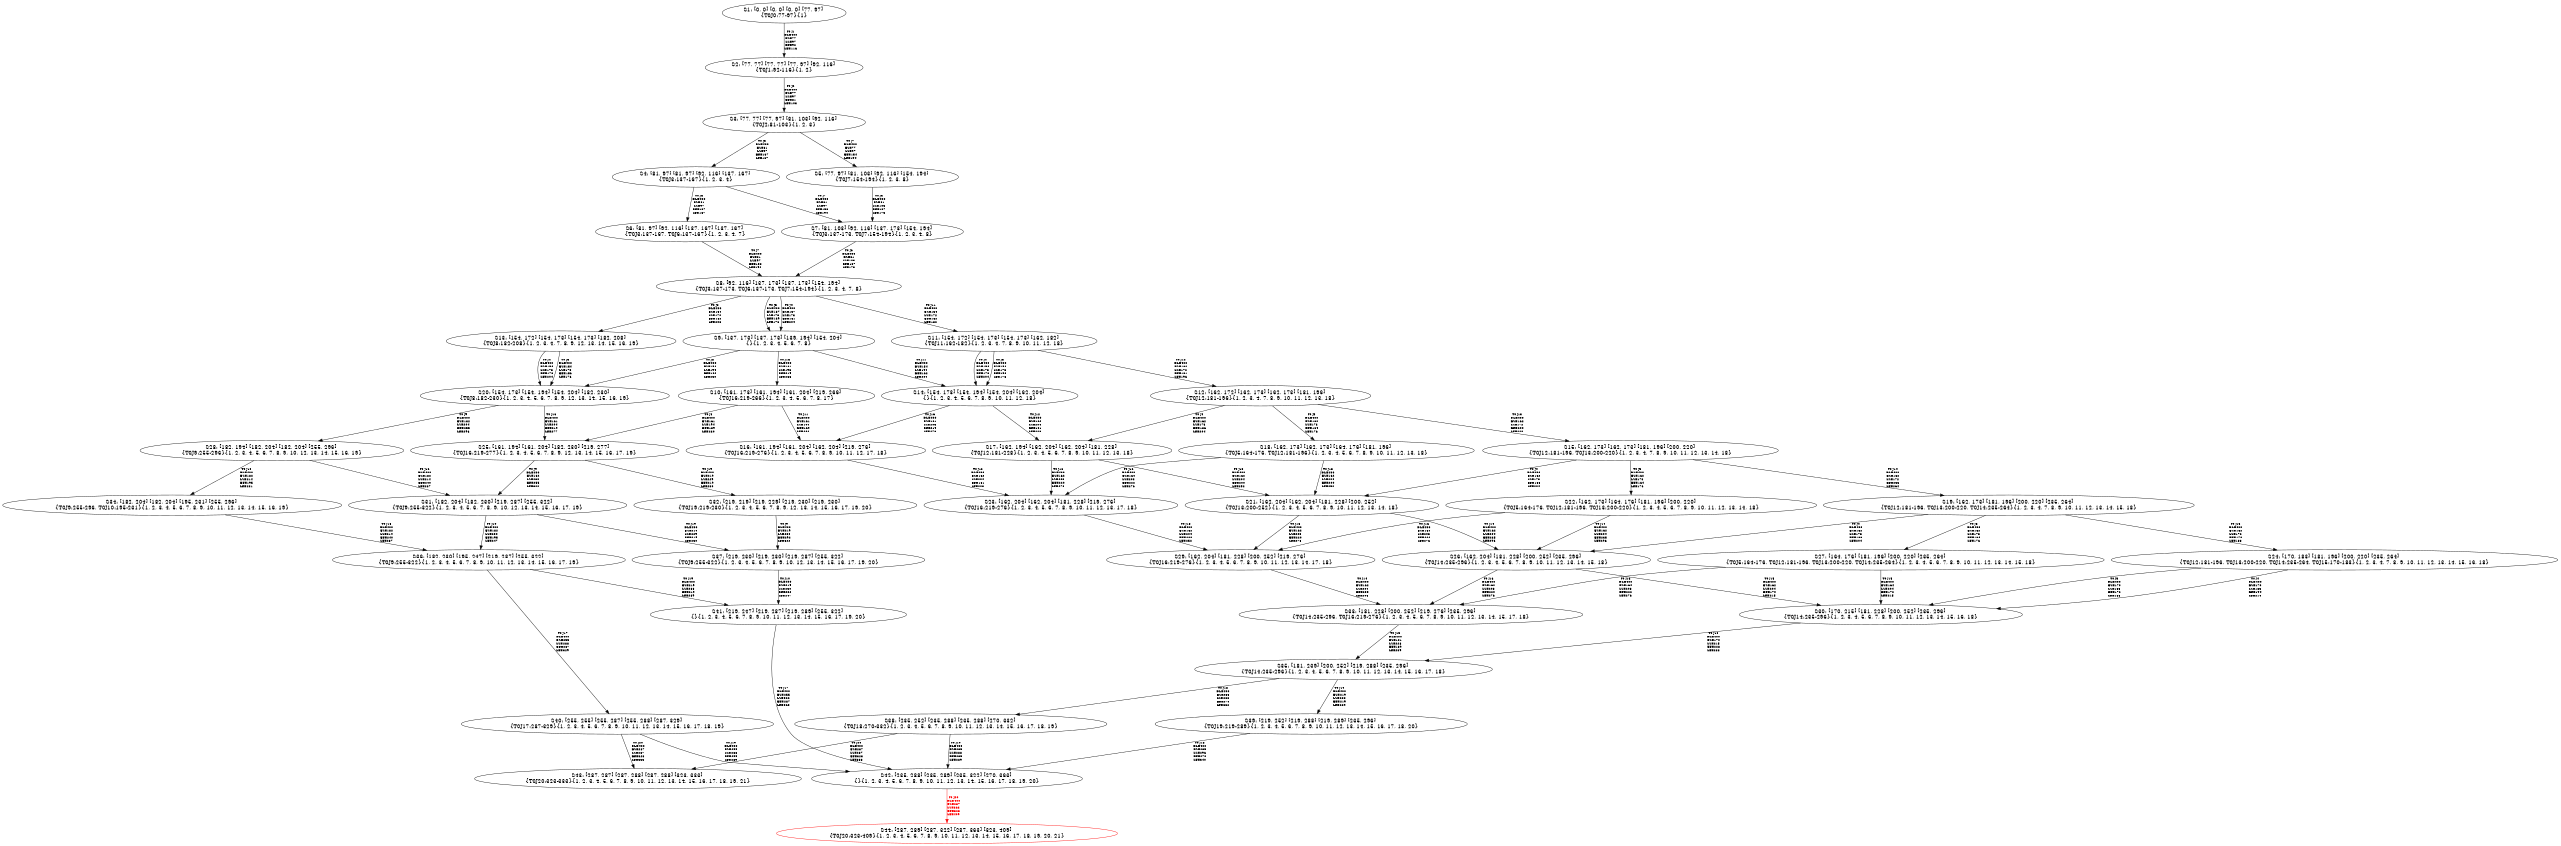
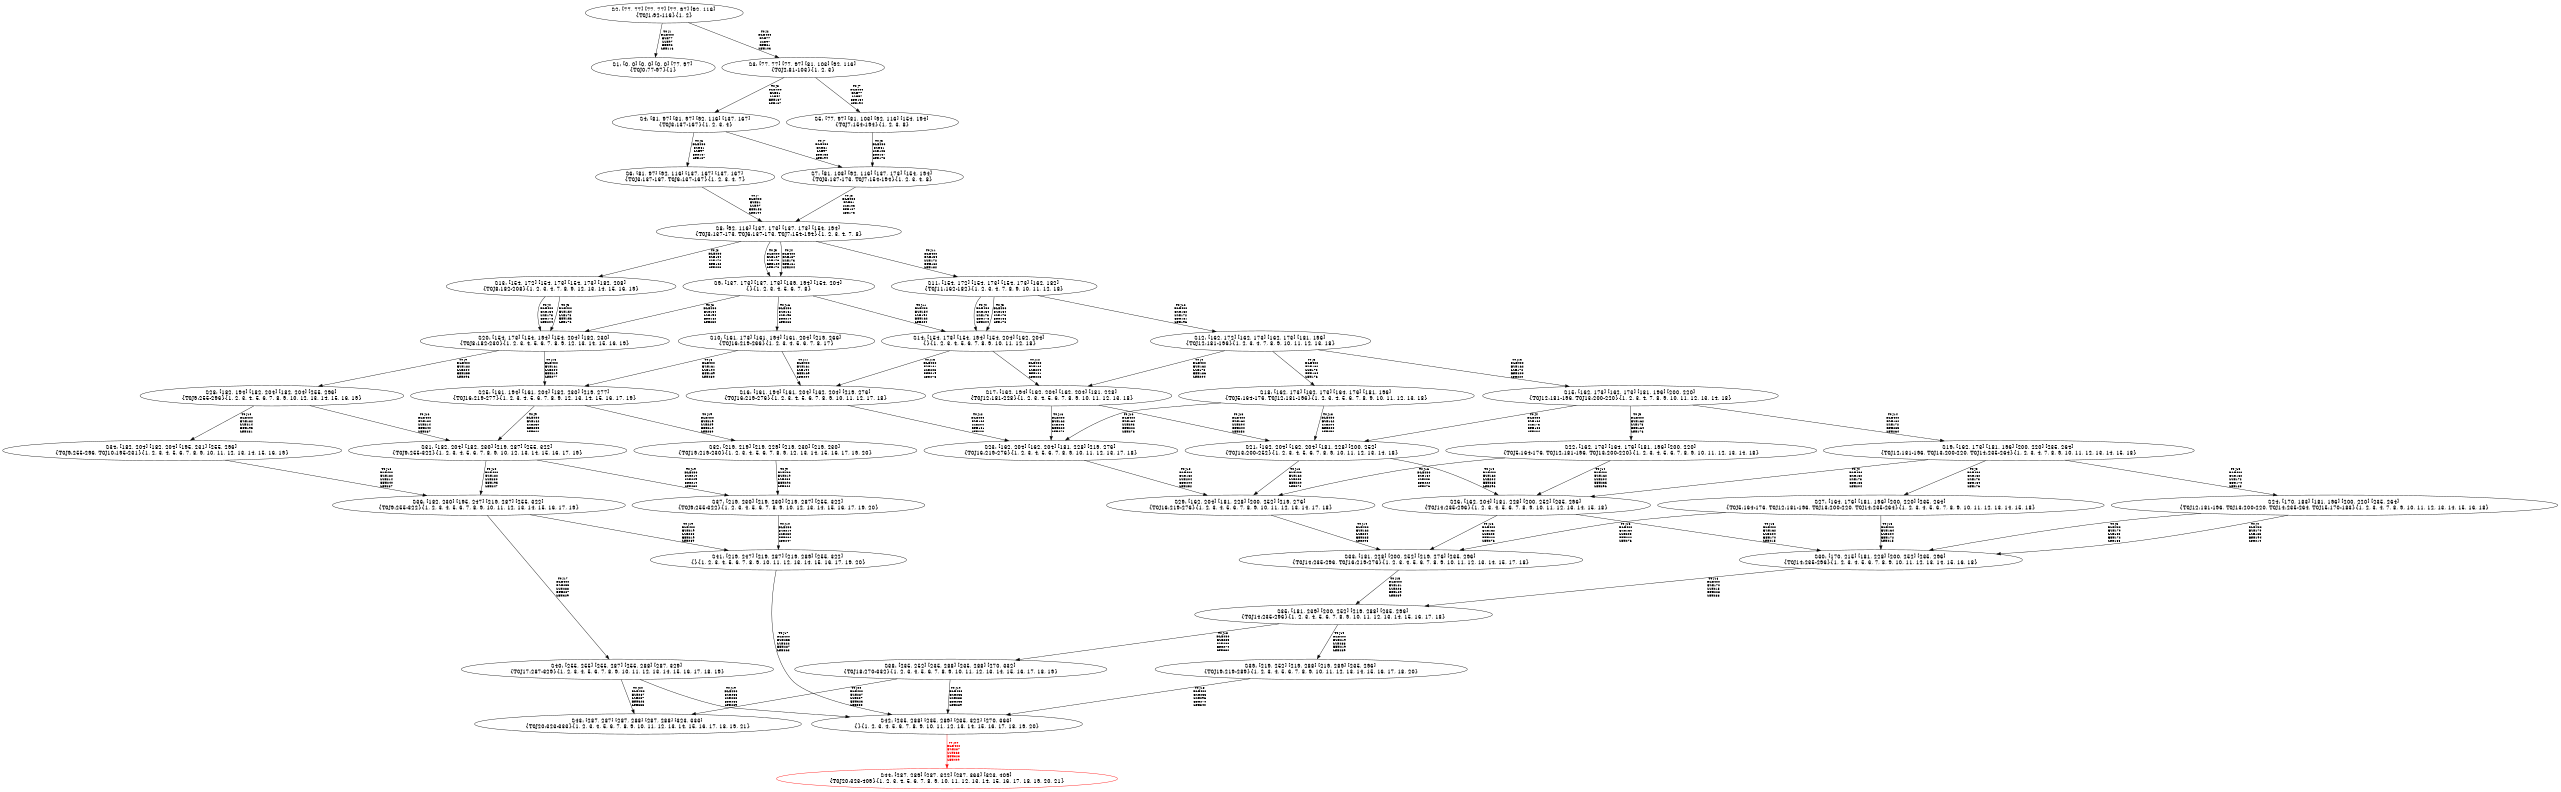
(784, 38) -> (659, 38)
